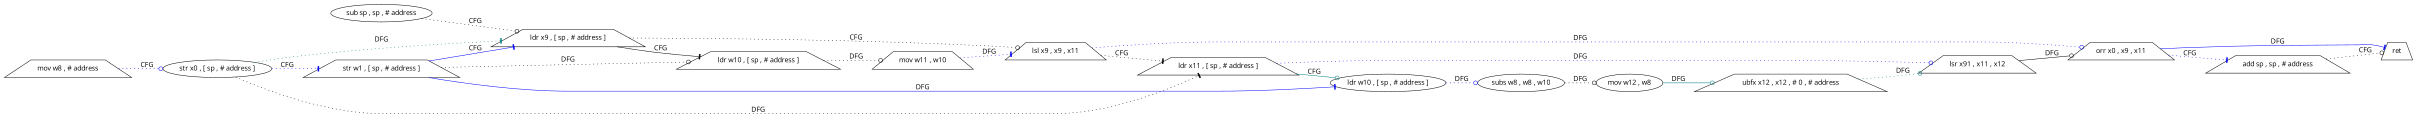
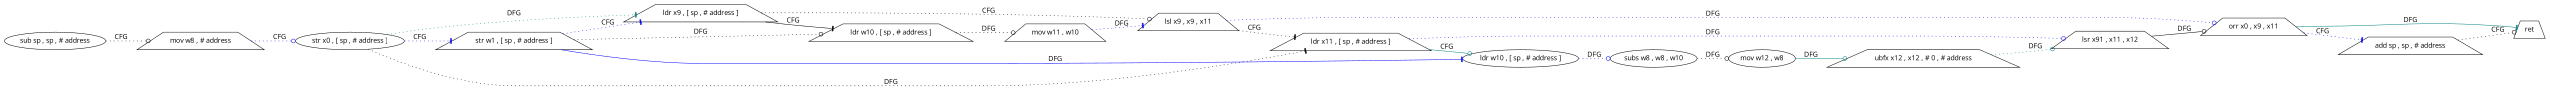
(468, 25) -> (126, 41)
(2272, 45) -> (2405, 24)
(471, 54) -> (601, 28)
